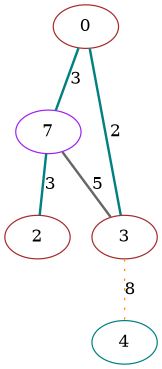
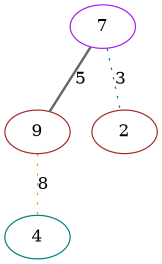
(86, 27) -> none
(43, 184) -> (114, 79)
(125, 237) -> (38, 132)
